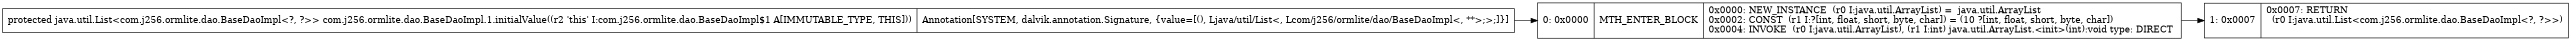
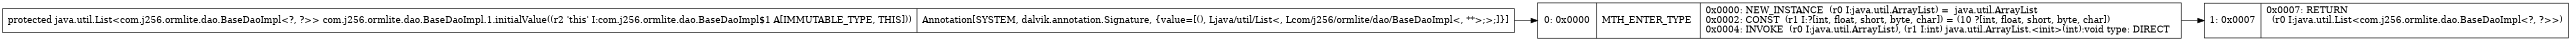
(1649, 20) -> (1647, 20)
